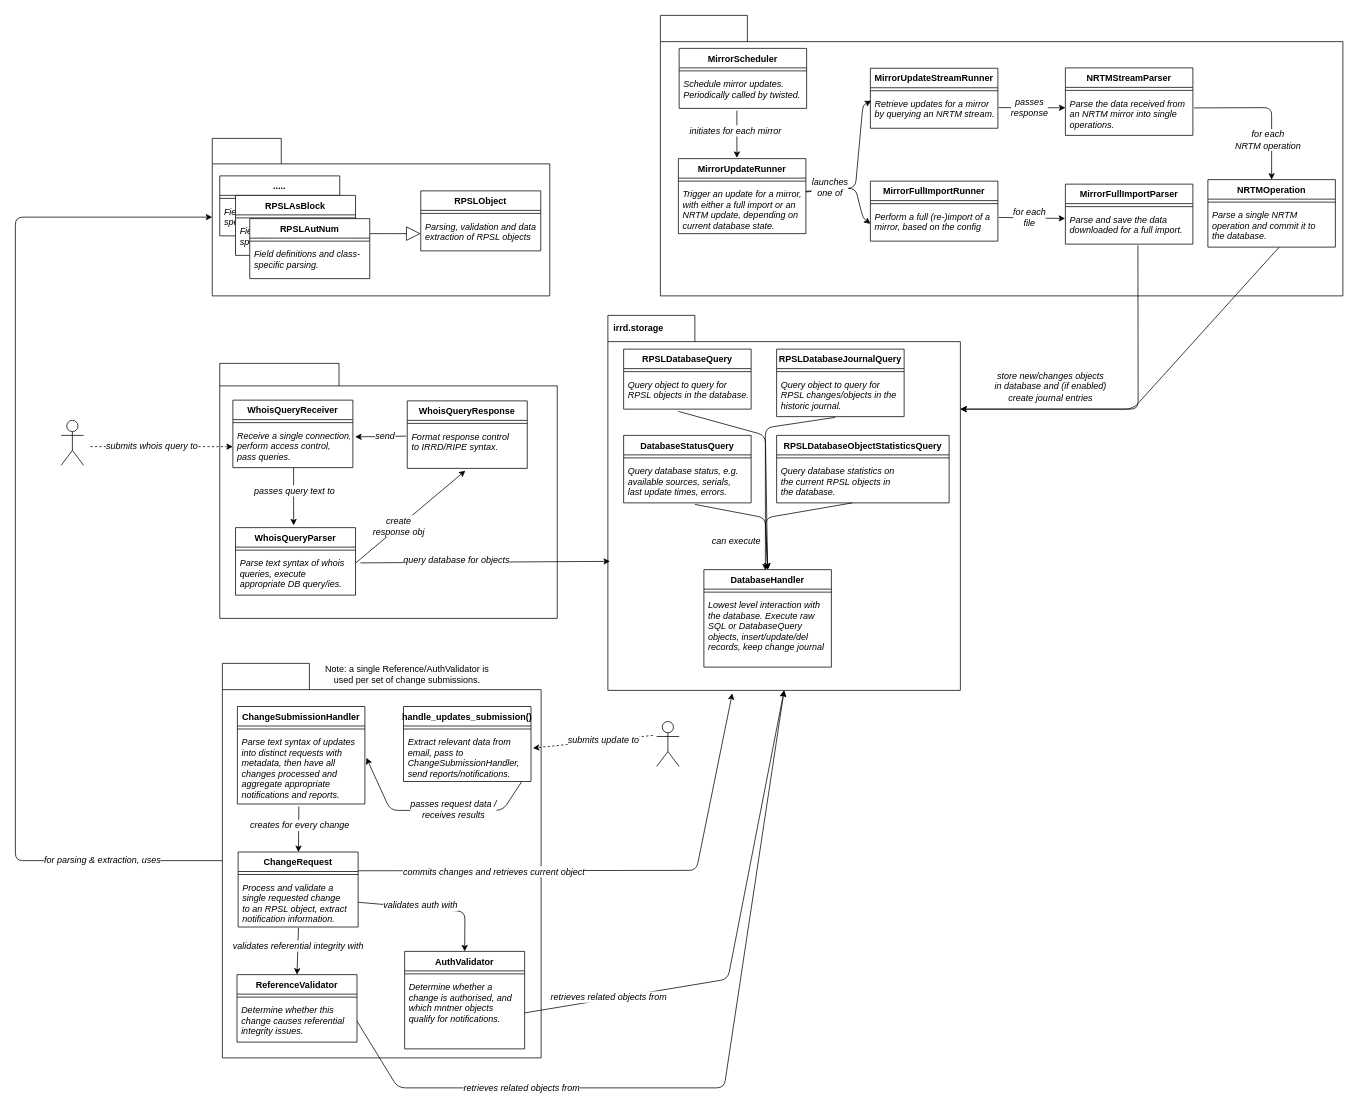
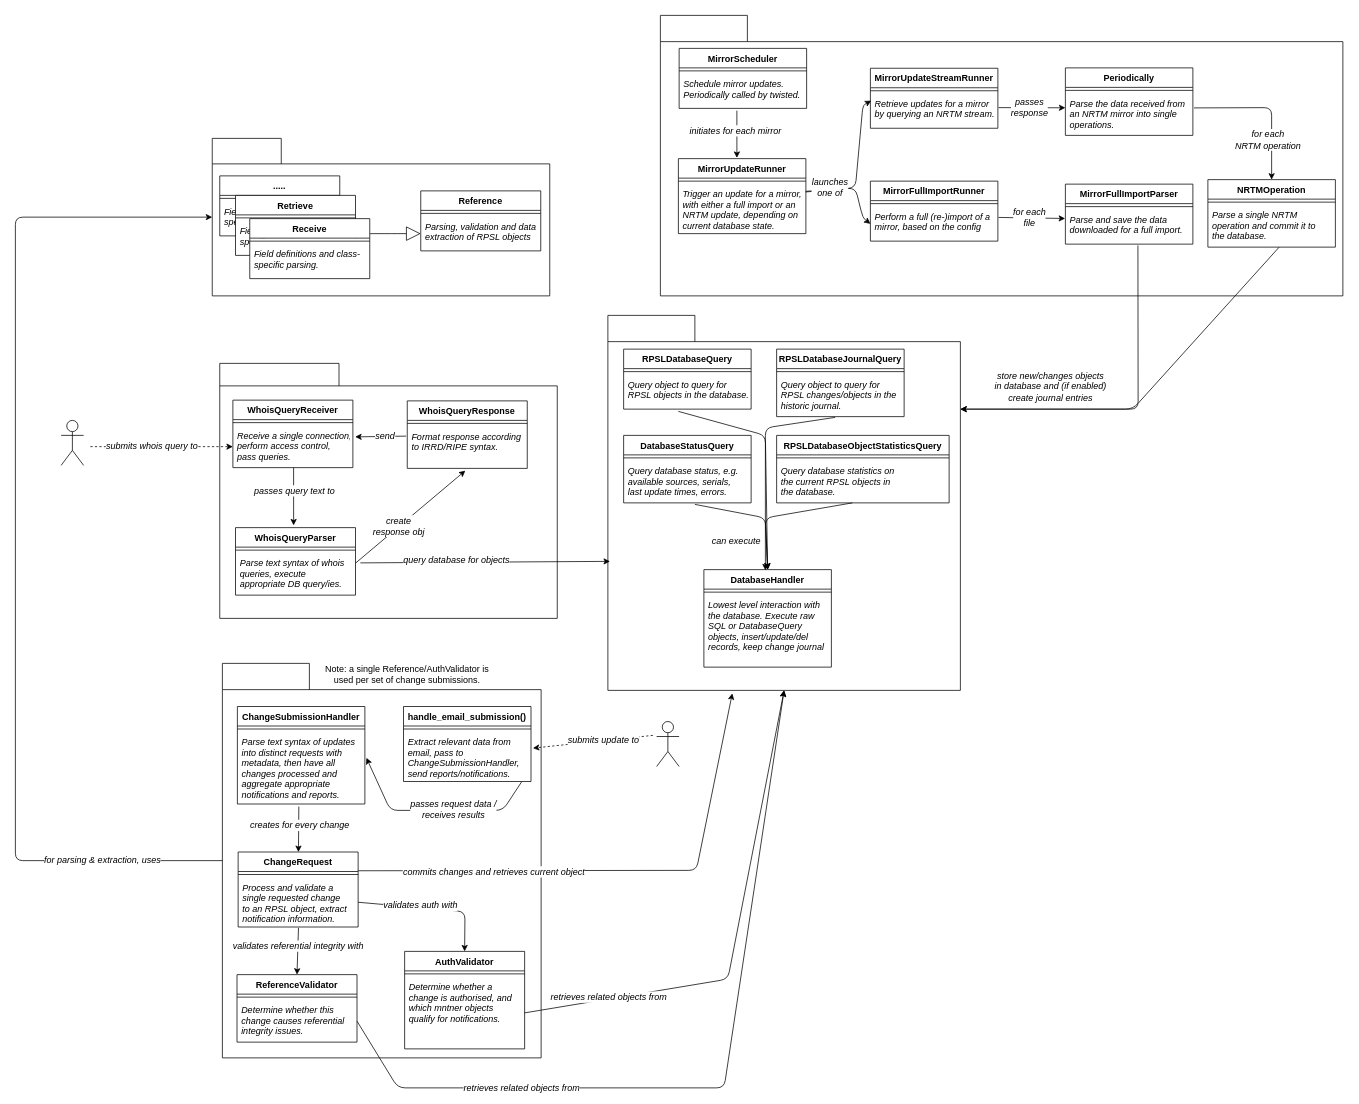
(1129, 78) -> (1129, 78)
(480, 201) -> (480, 201)
(295, 206) -> (295, 206)
(309, 229) -> (309, 229)
(639, 328) -> none
(466, 437) -> (471, 437)
(467, 717) -> (467, 717)
